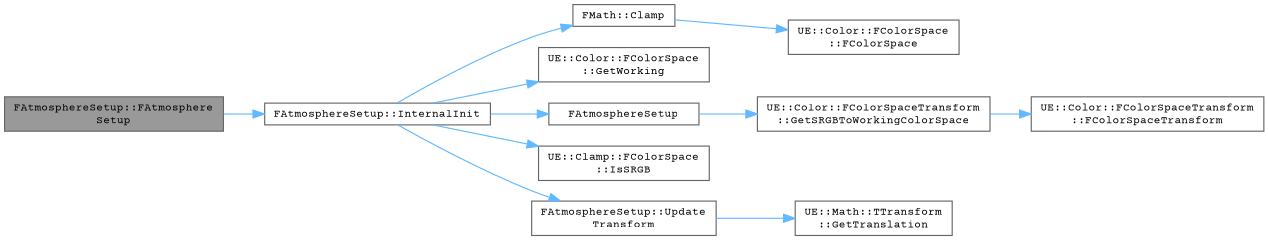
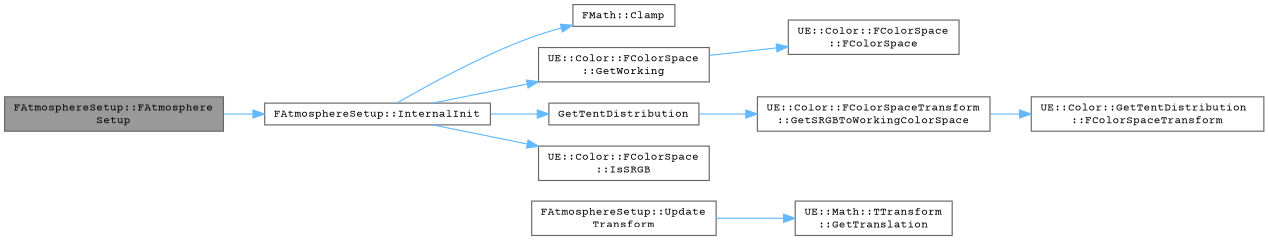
(726, 24) -> (743, 52)
(624, 114) -> (624, 114)
(1148, 114) -> (1148, 114)
(624, 163) -> (624, 163)
(472, 164) -> none
